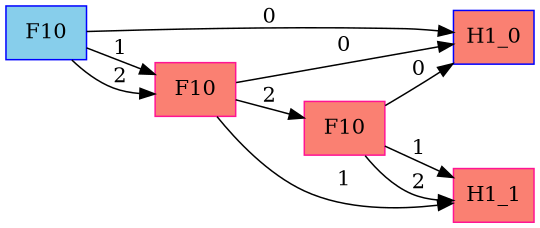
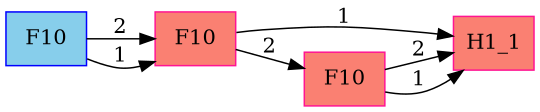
(494, 37) -> none
